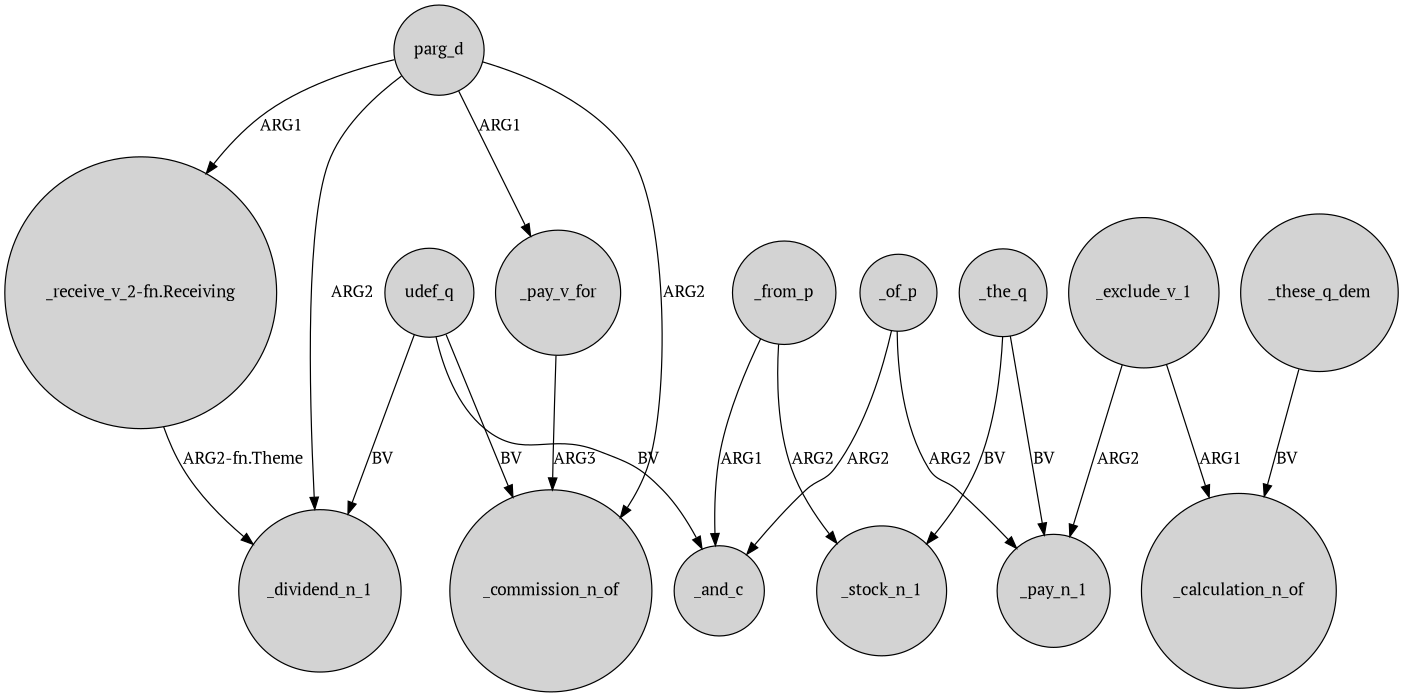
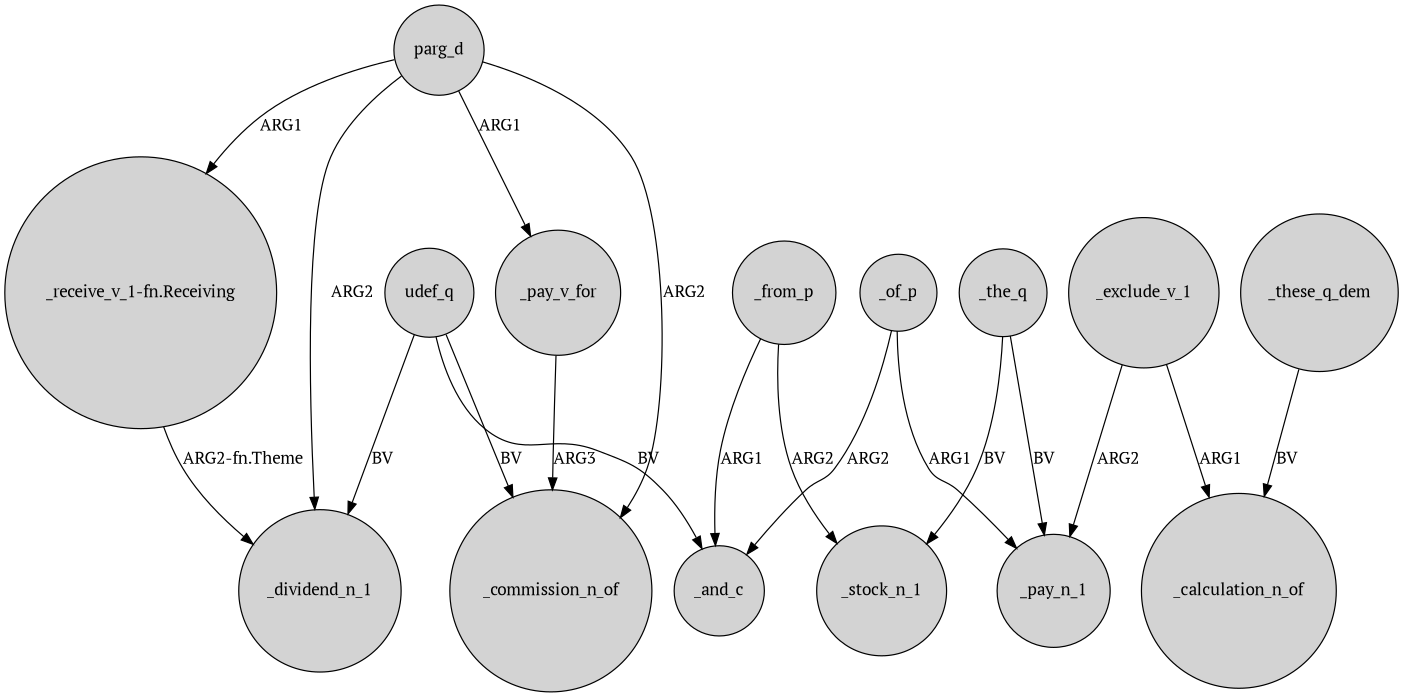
(141, 293) -> (141, 293)
(950, 459) -> (950, 459)
